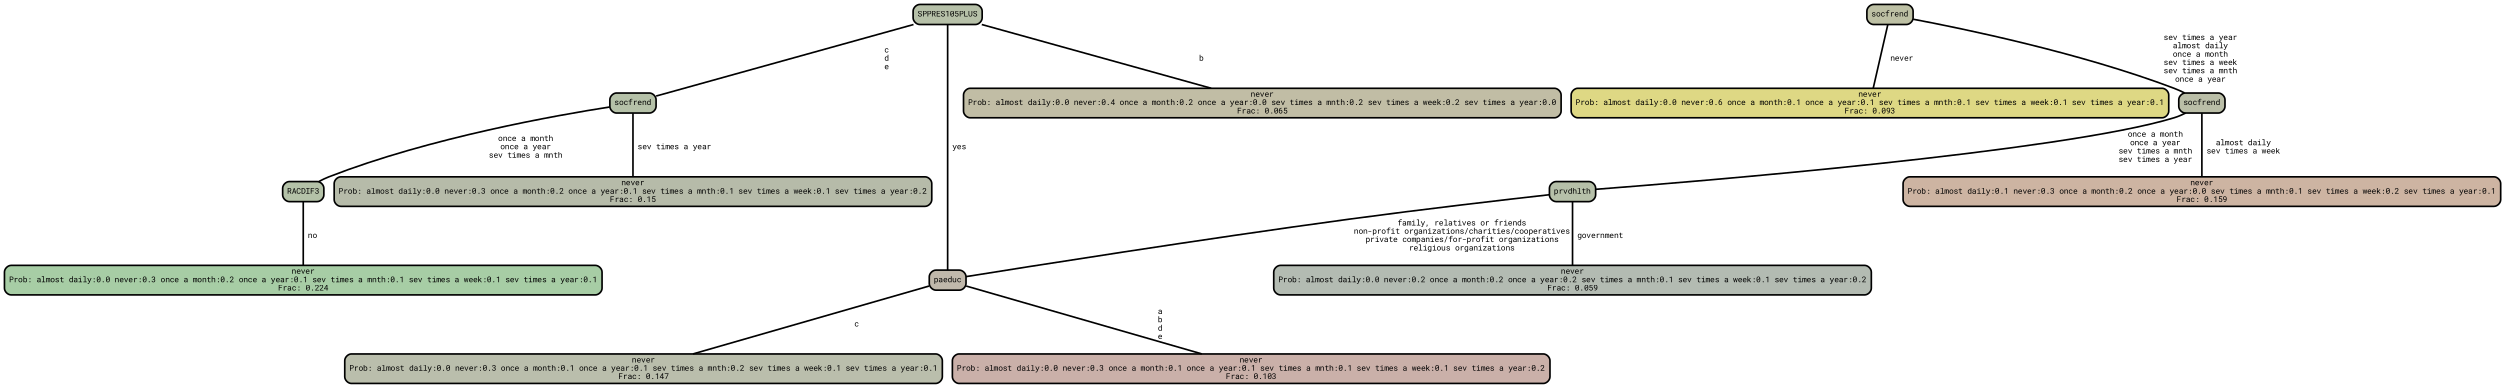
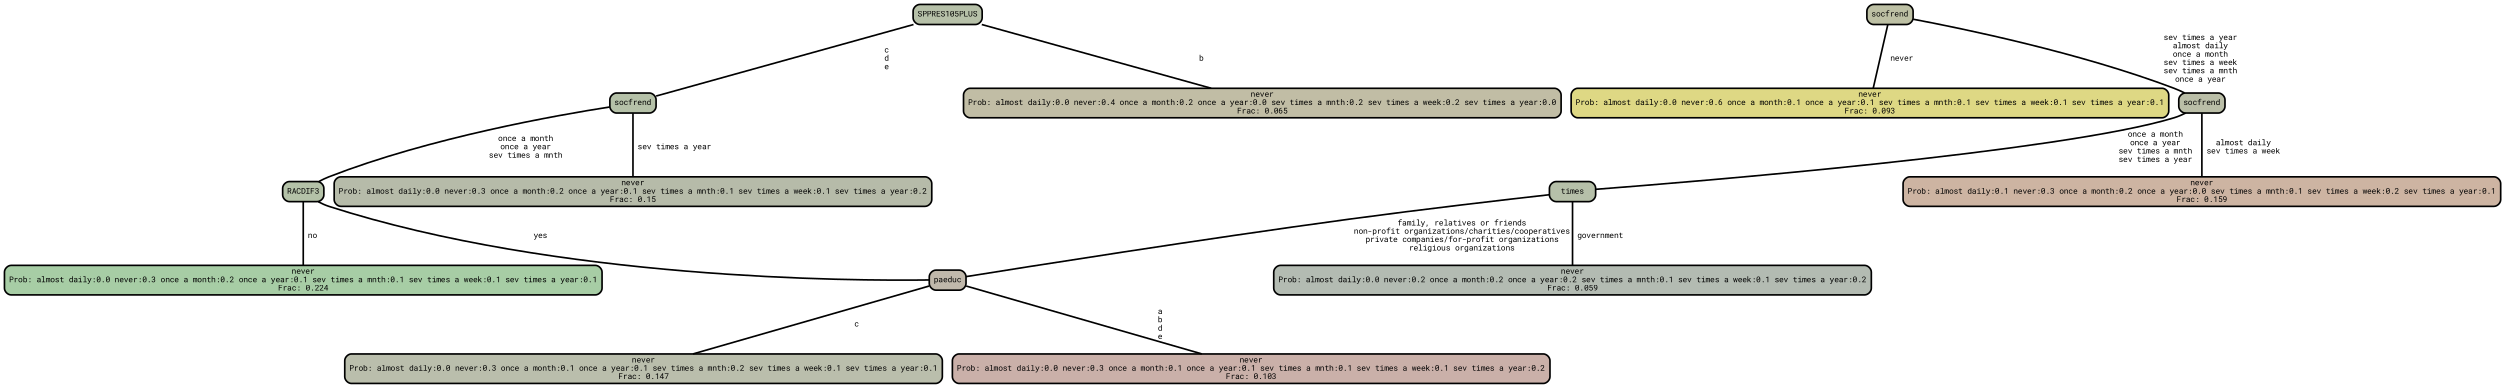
(948, 147) -> (620, 264)
(1573, 192) -> (1573, 192)
